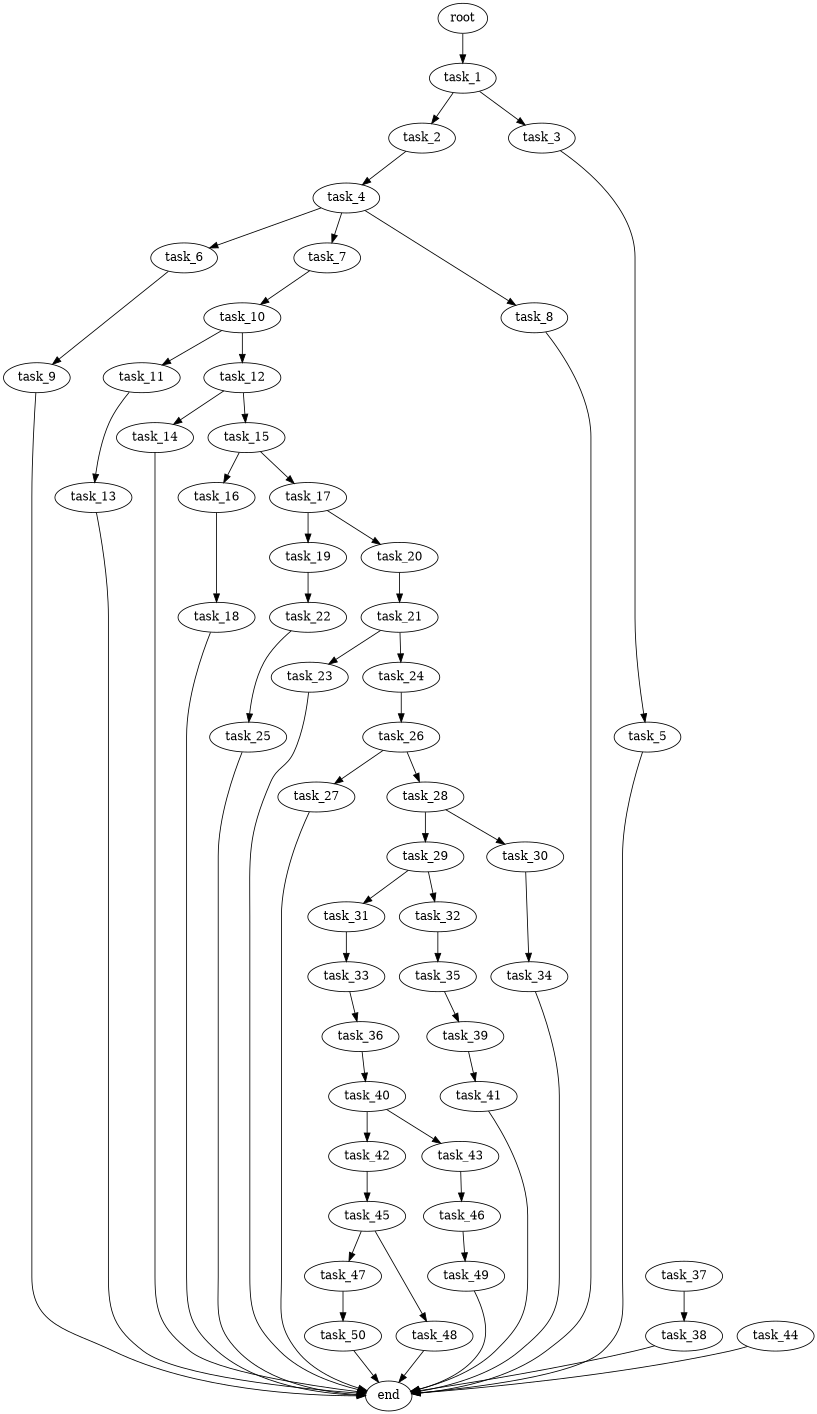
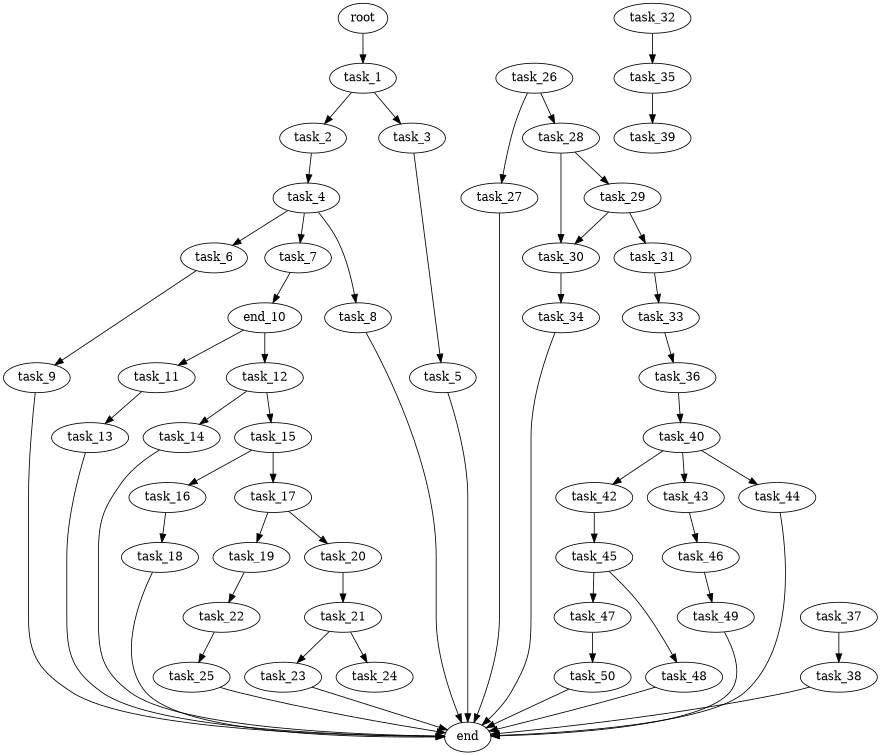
(242, 318) -> (265, 318)
none -> (726, 465)
(401, 703) -> none
(431, 883) -> (595, 225)
(479, 1097) -> none
